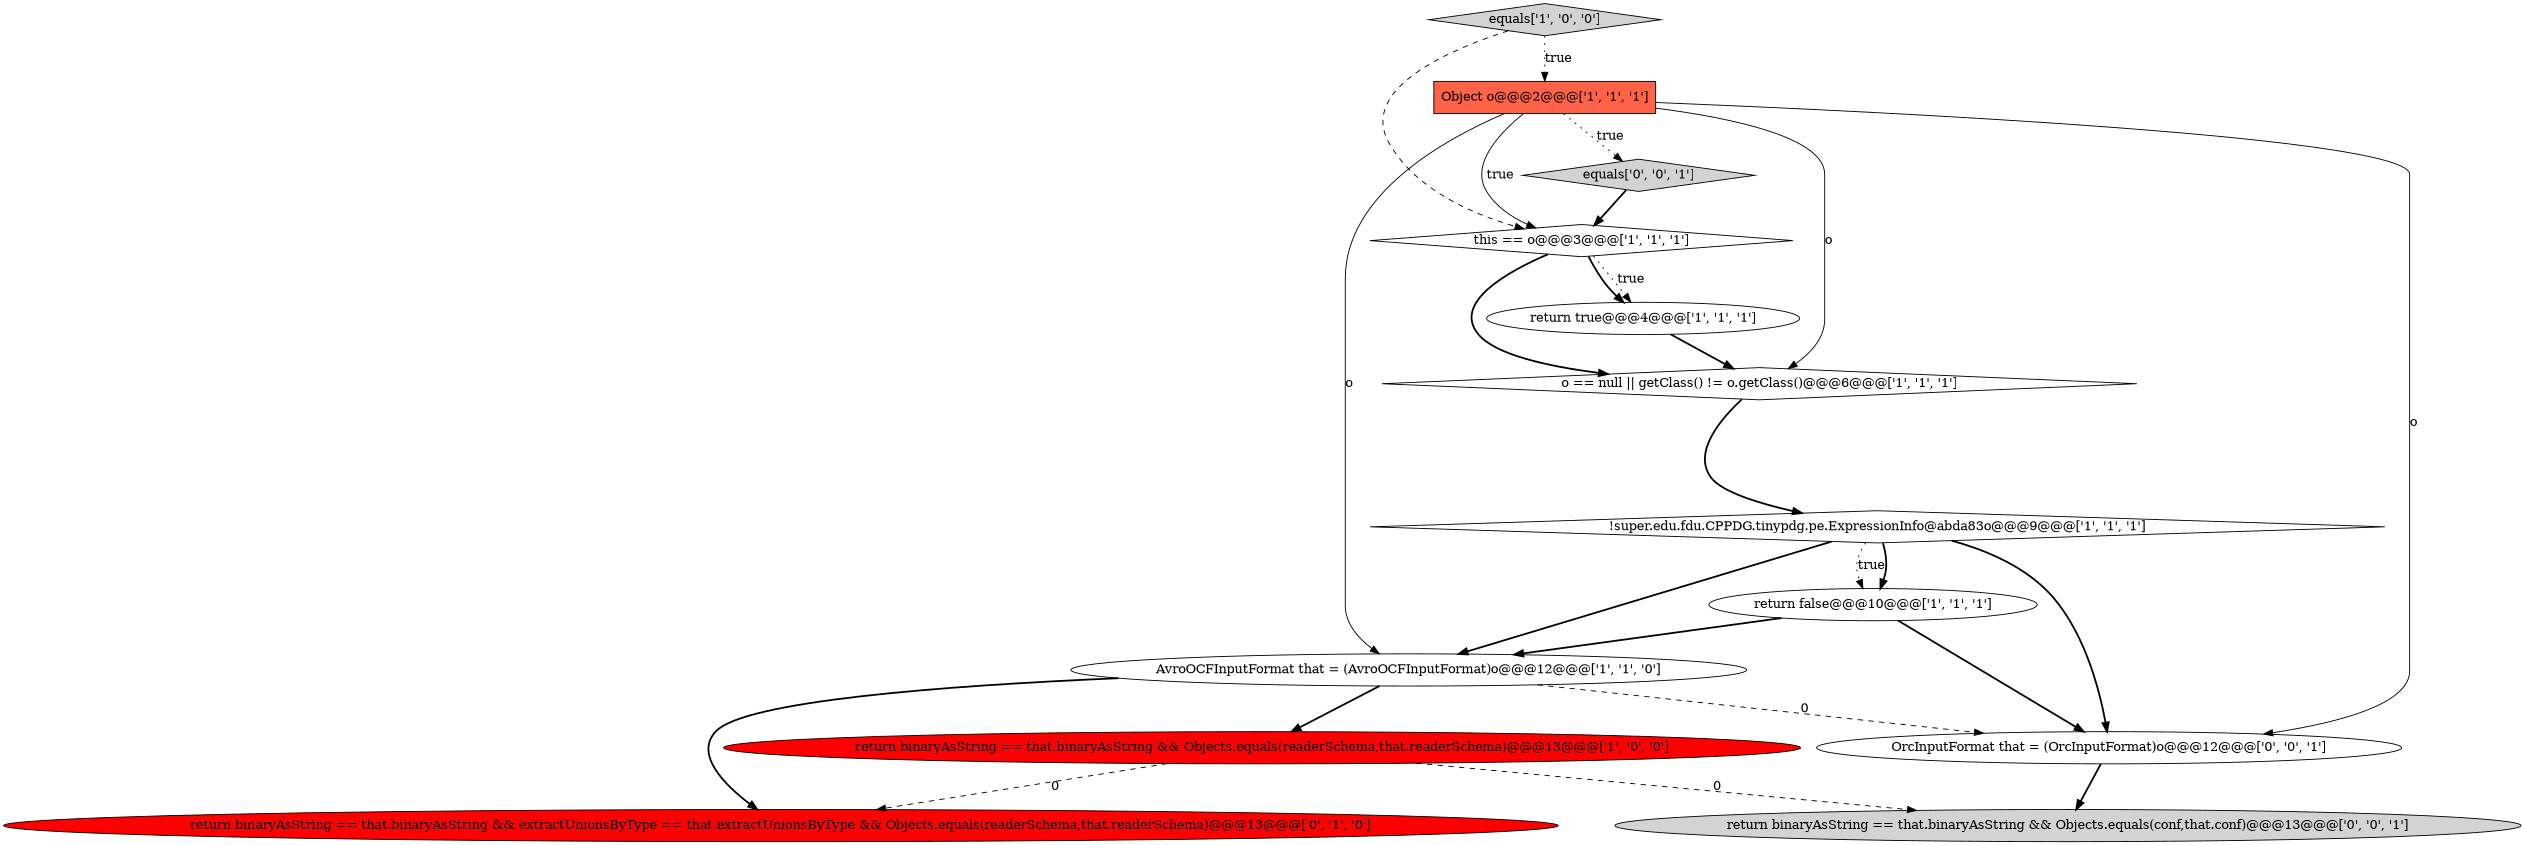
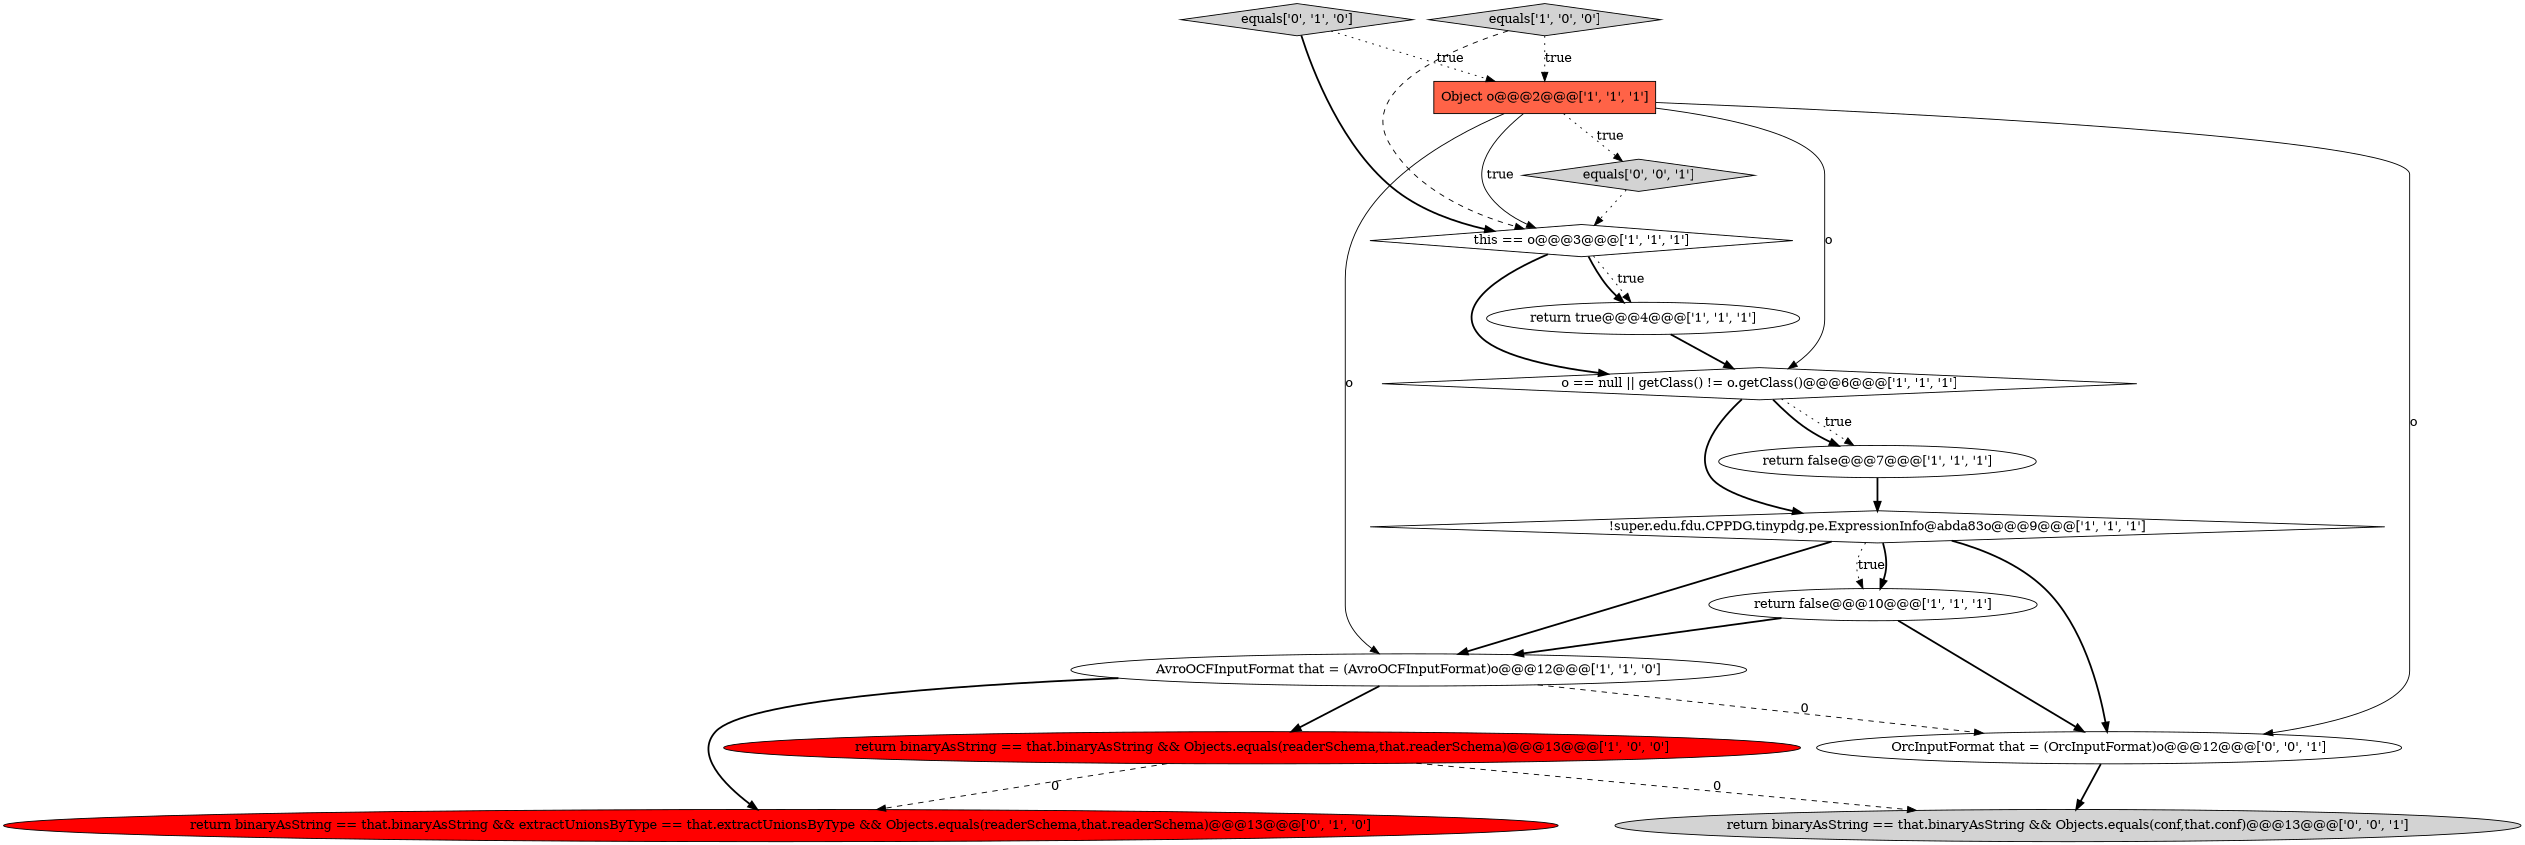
none -> (1297, 20)
(1613, 204) -> (1613, 204)
none -> (1877, 462)
